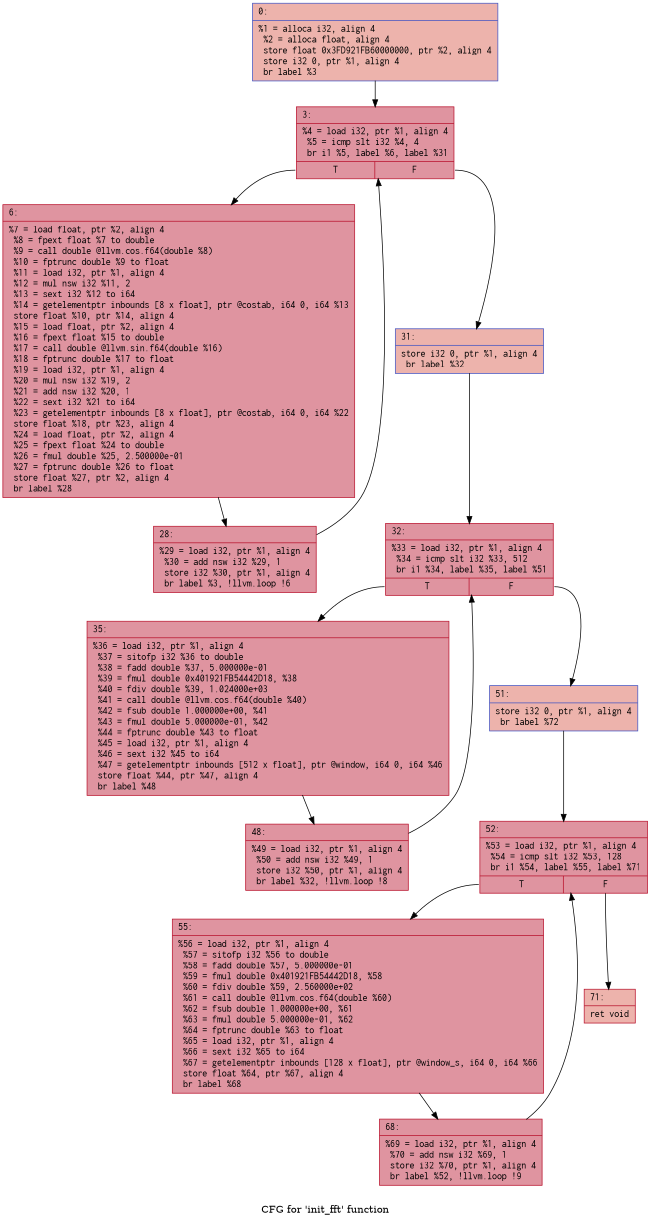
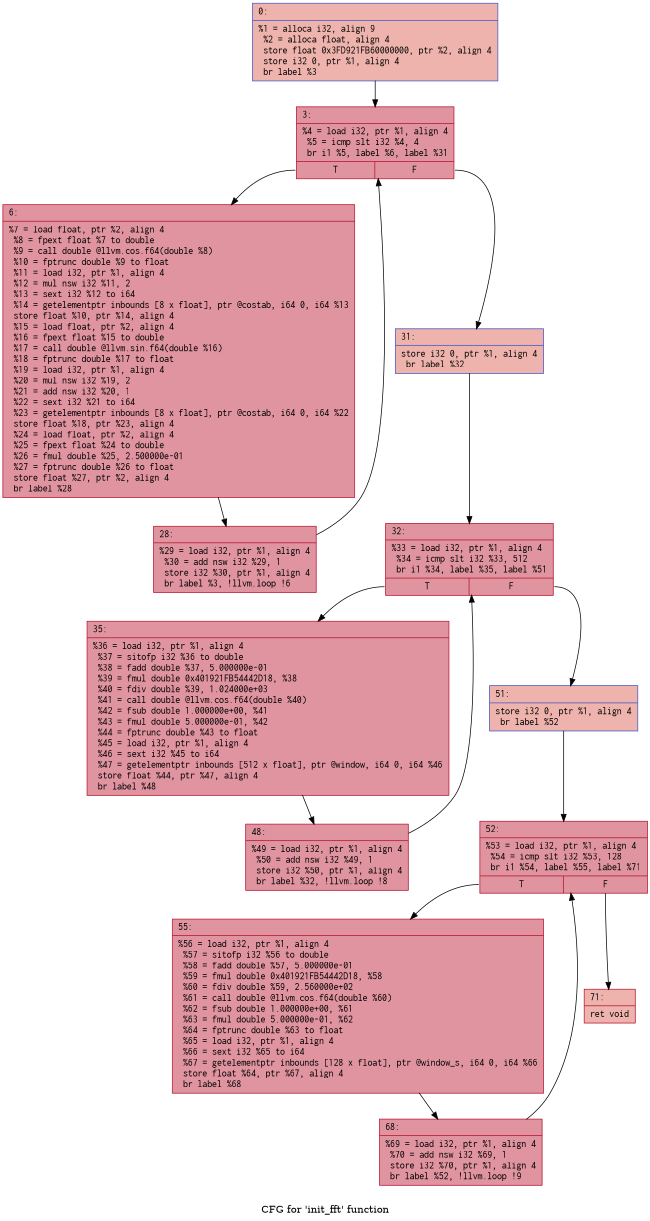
(317, 29) -> (317, 29)
(527, 722) -> (527, 722)
